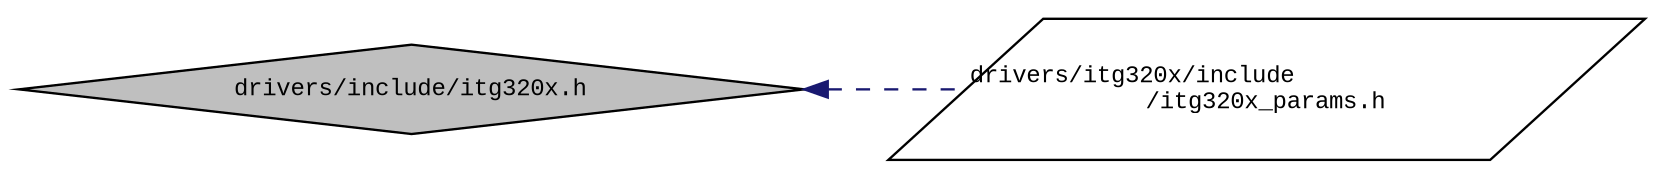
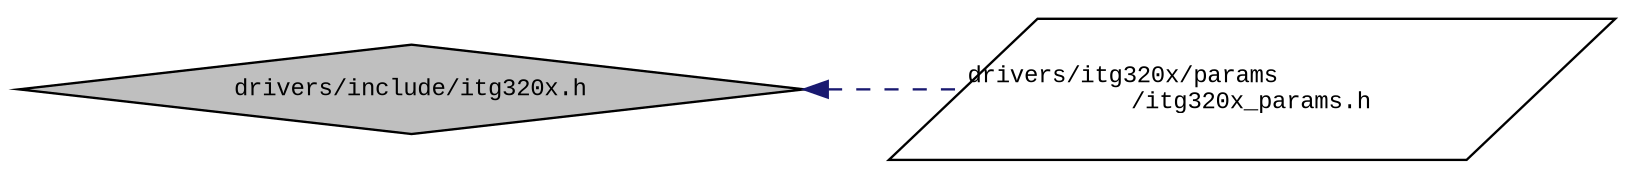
(1267, 89) -> (1252, 89)
